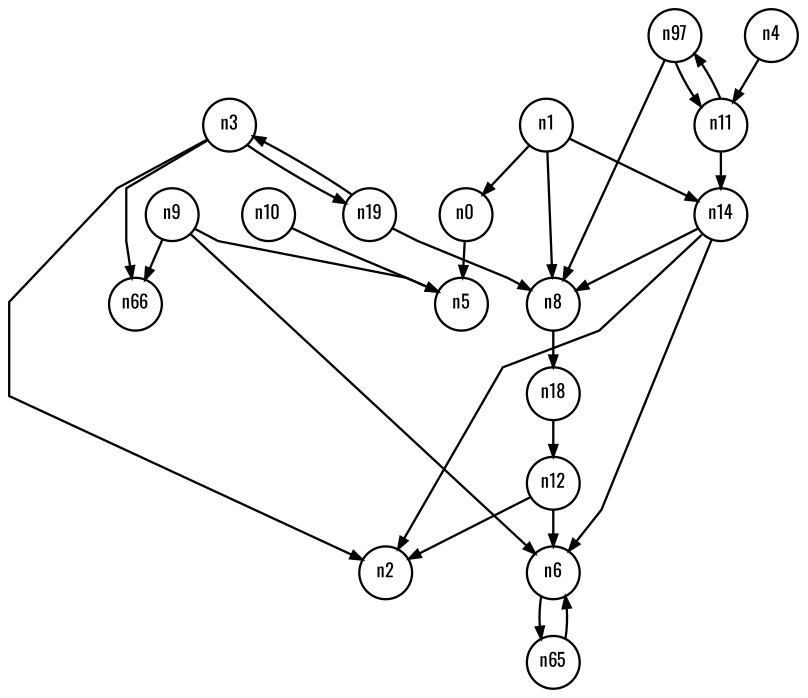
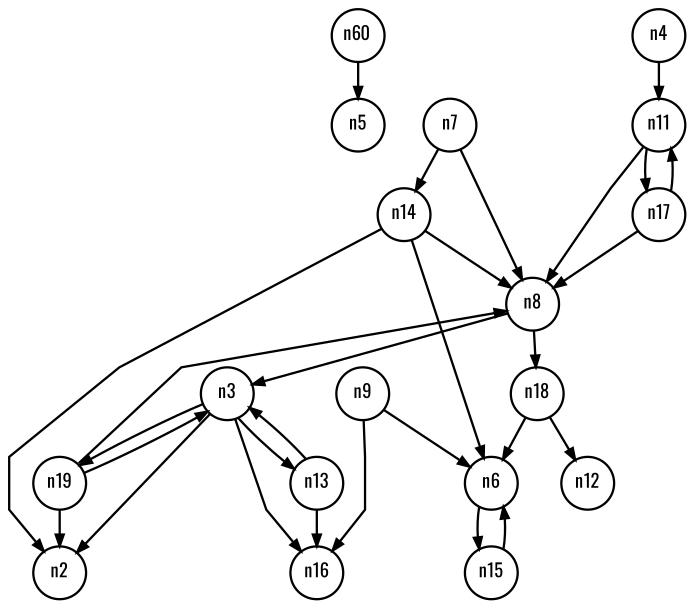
(675, 36) -> (659, 215)
(546, 125) -> (450, 125)
(721, 164) -> (597, 208)
(269, 215) -> (358, 36)
(466, 215) -> none
(311, 259) -> none
(135, 304) -> (317, 573)
none -> (386, 347)
none -> (317, 483)
(553, 522) -> (517, 433)
(475, 525) -> (60, 522)
(553, 662) -> (491, 573)
